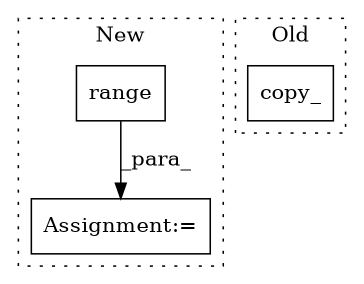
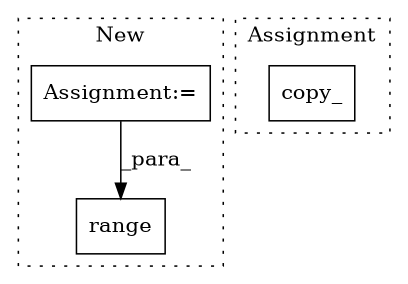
(291, 36) -> (313, 36)
(121, 152) -> (121, 152)
